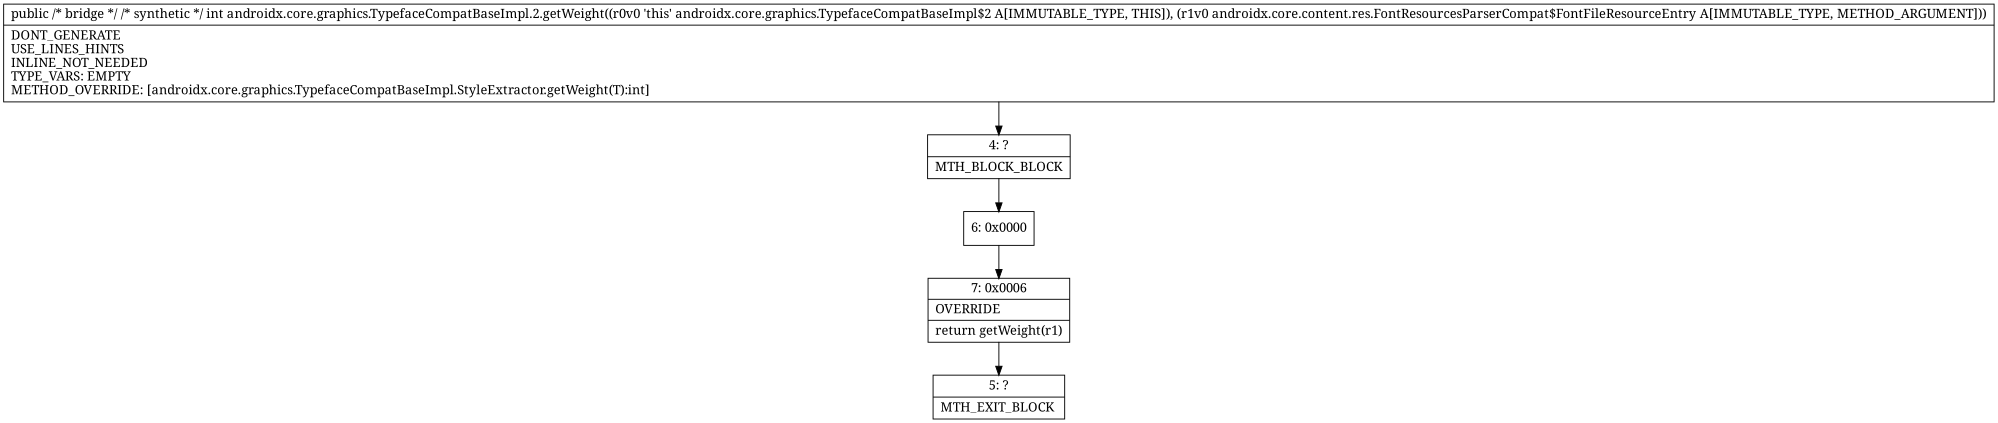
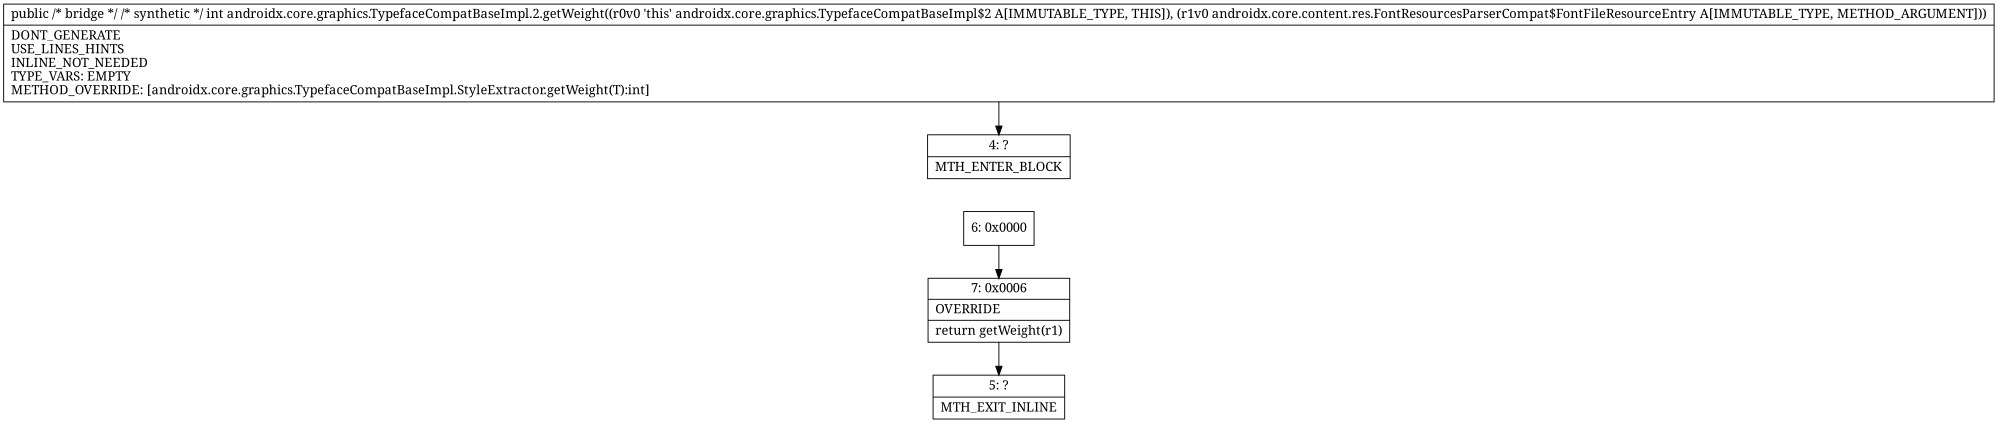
(999, 167) -> (998, 167)
(999, 190) -> none
(998, 408) -> (999, 408)
